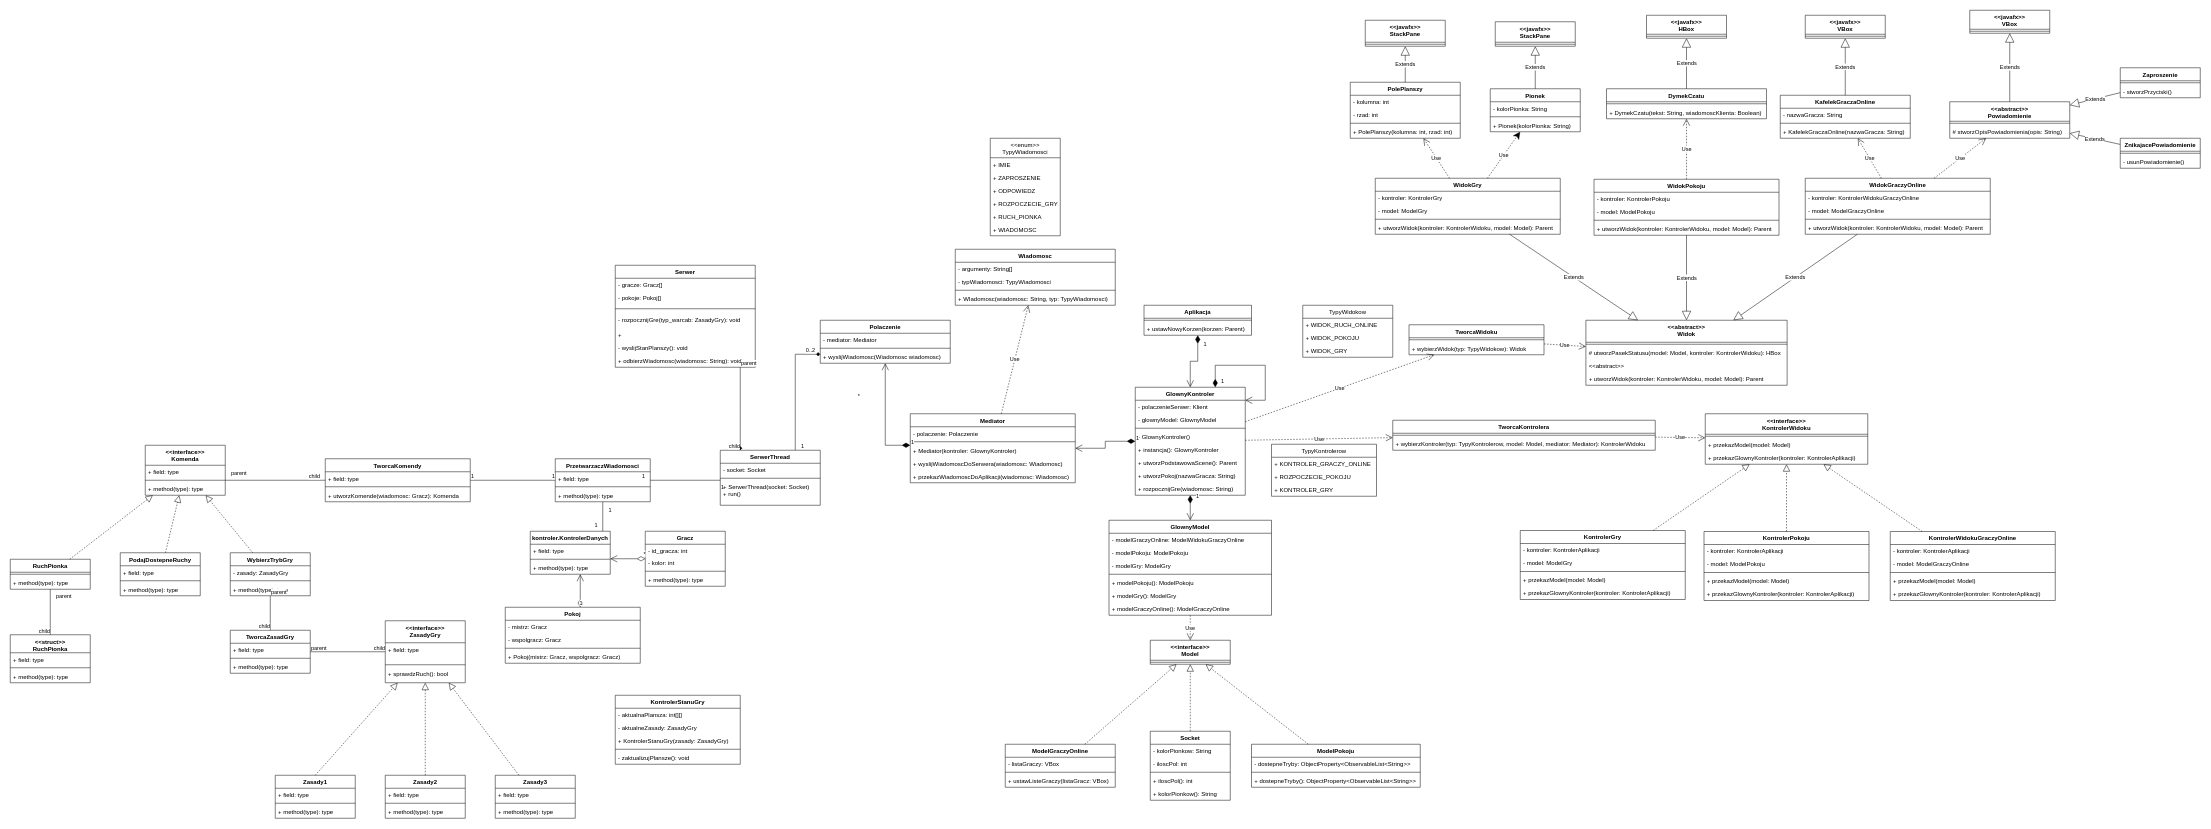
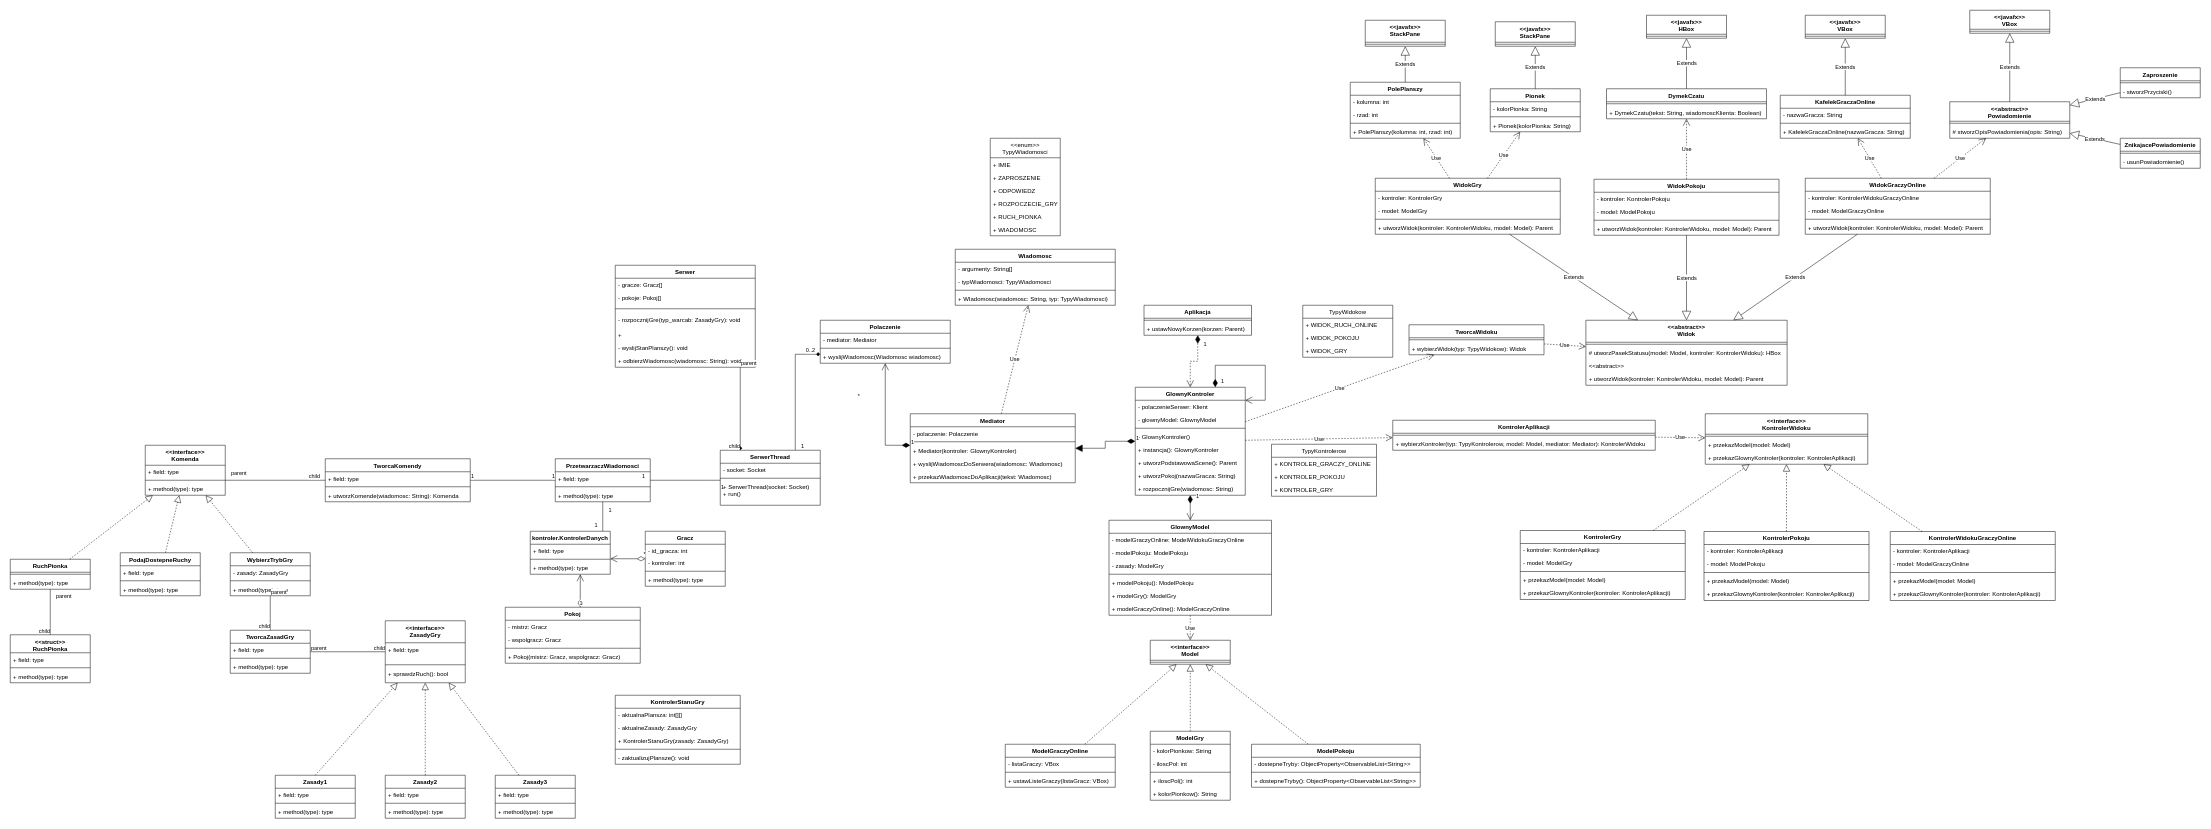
(1516, 138) -> (1517, 136)
(1191, 361) -> (1191, 361)
(1524, 427) -> (1524, 427)
(1080, 448) -> (1083, 448)
(992, 477) -> (986, 477)
(1307, 477) -> (1304, 477)
(394, 496) -> (395, 496)
(664, 563) -> (671, 563)
(1141, 566) -> (1139, 566)
(1190, 738) -> (1190, 738)
